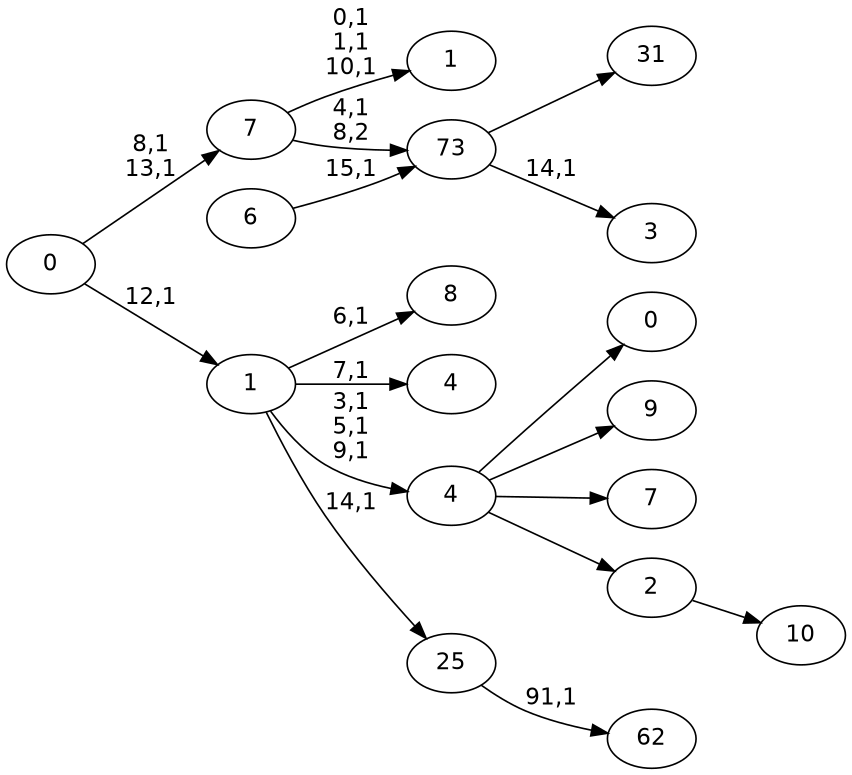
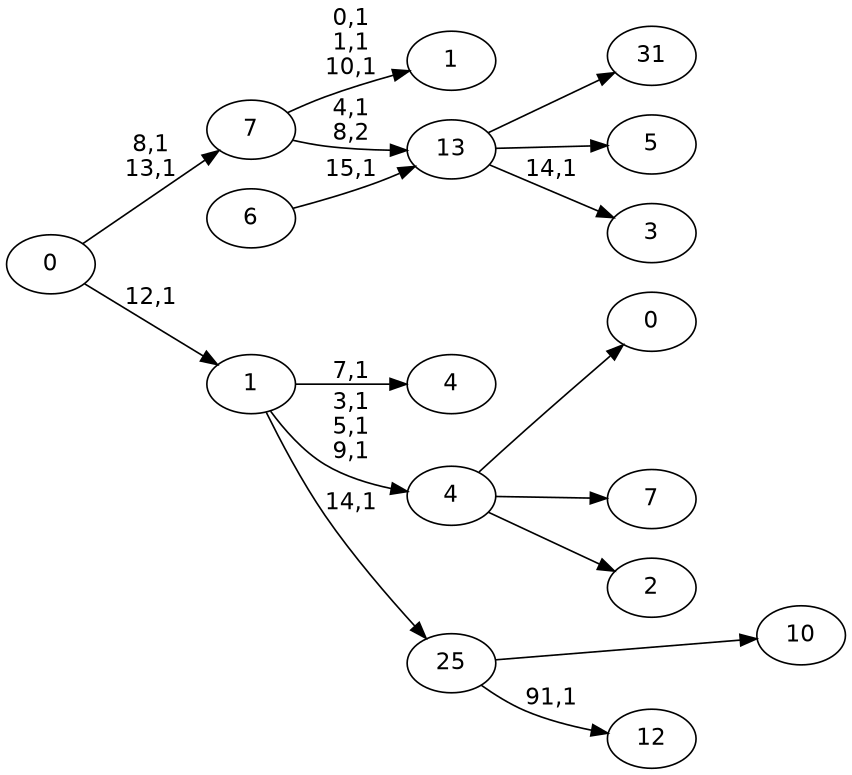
none -> (652, 144)
(451, 149) -> (451, 149)
(451, 296) -> none
(652, 410) -> none
(719, 609) -> (618, 650)
(652, 739) -> (652, 739)
